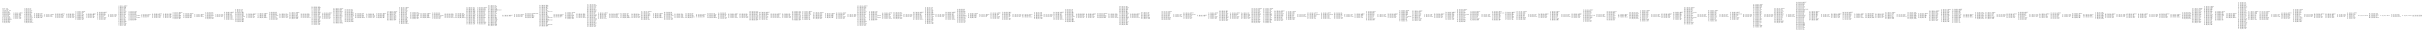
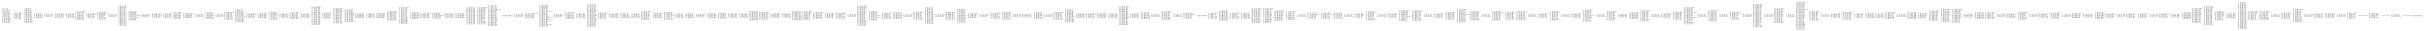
none -> (1156, 16)
